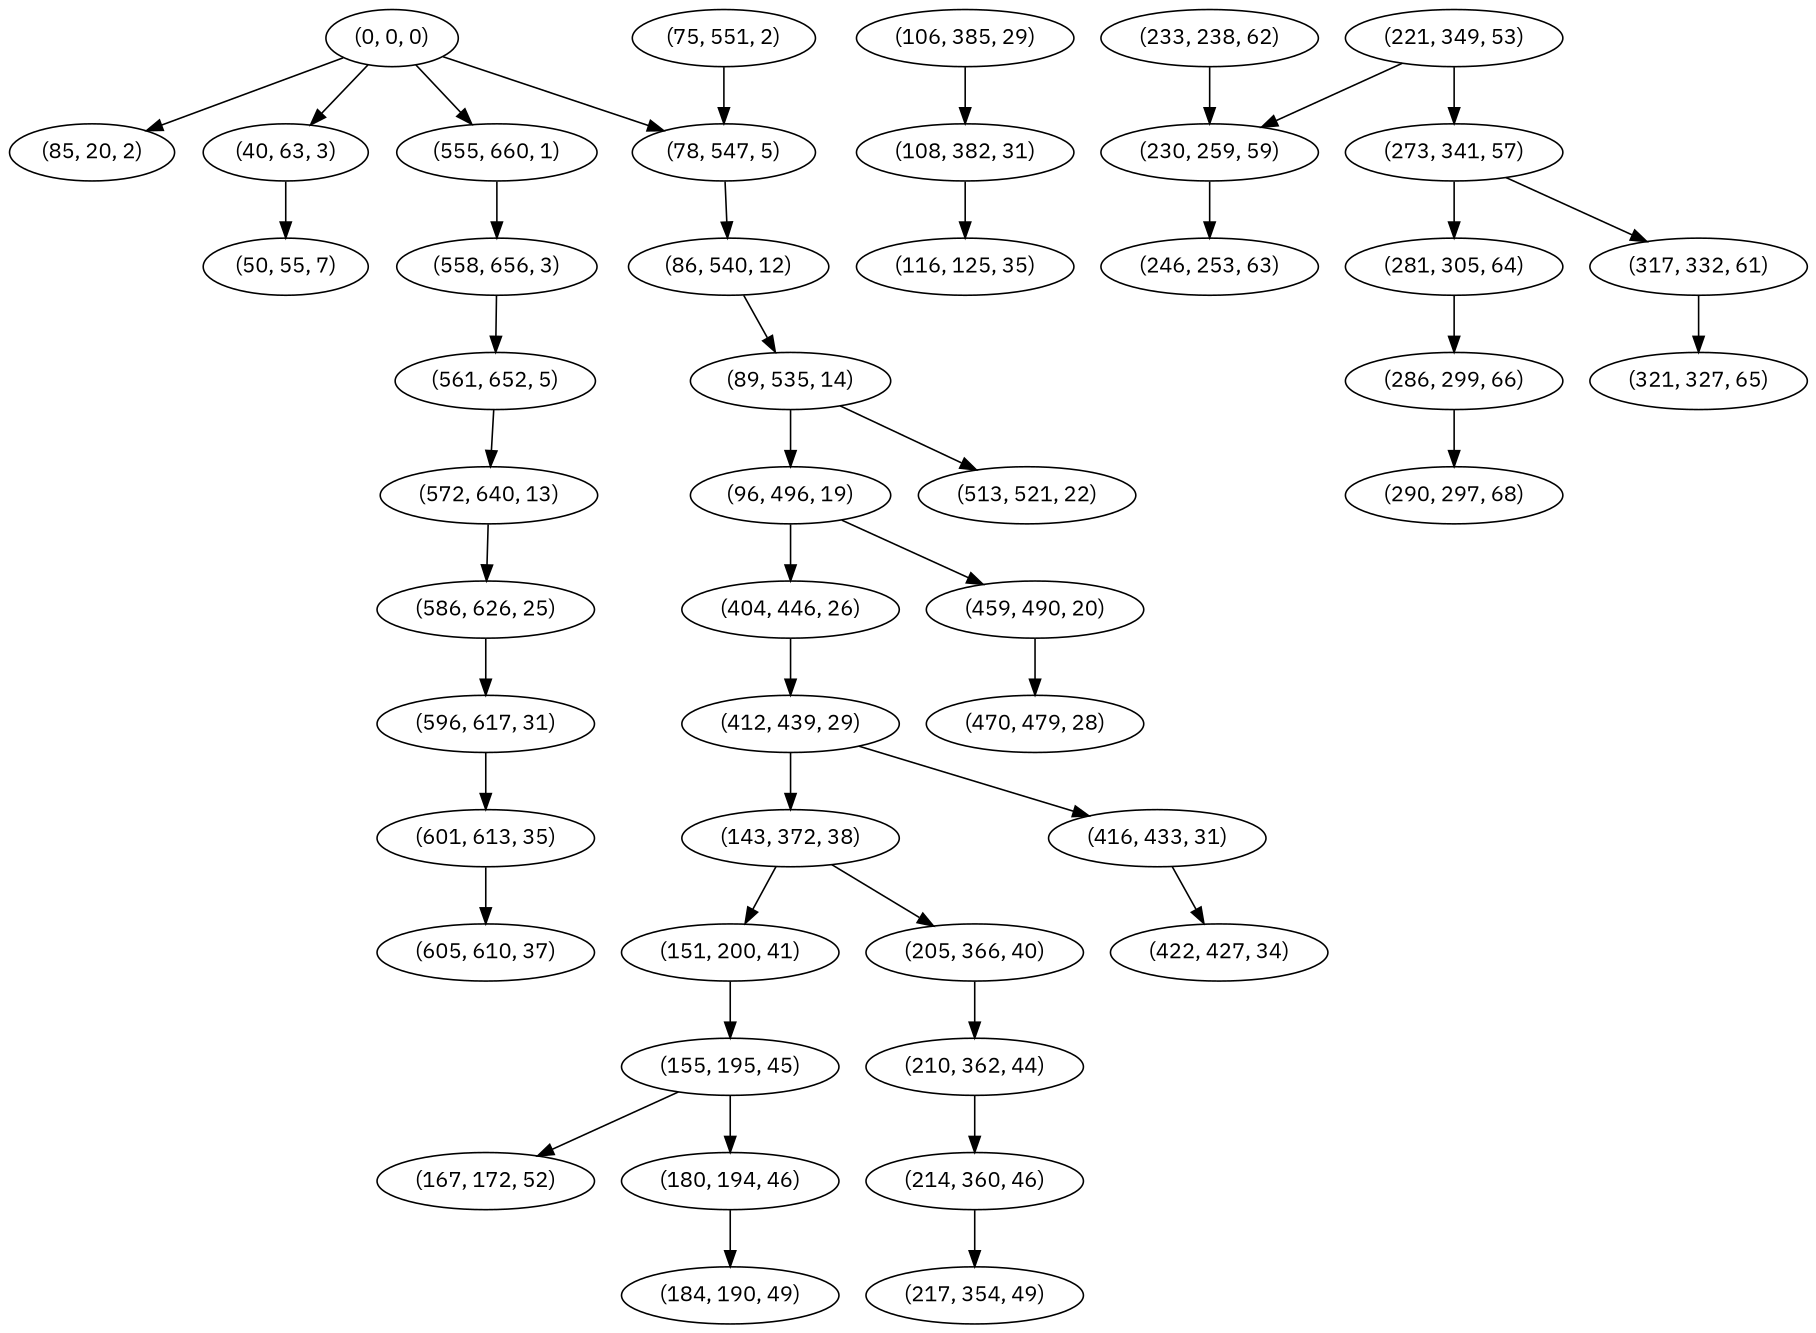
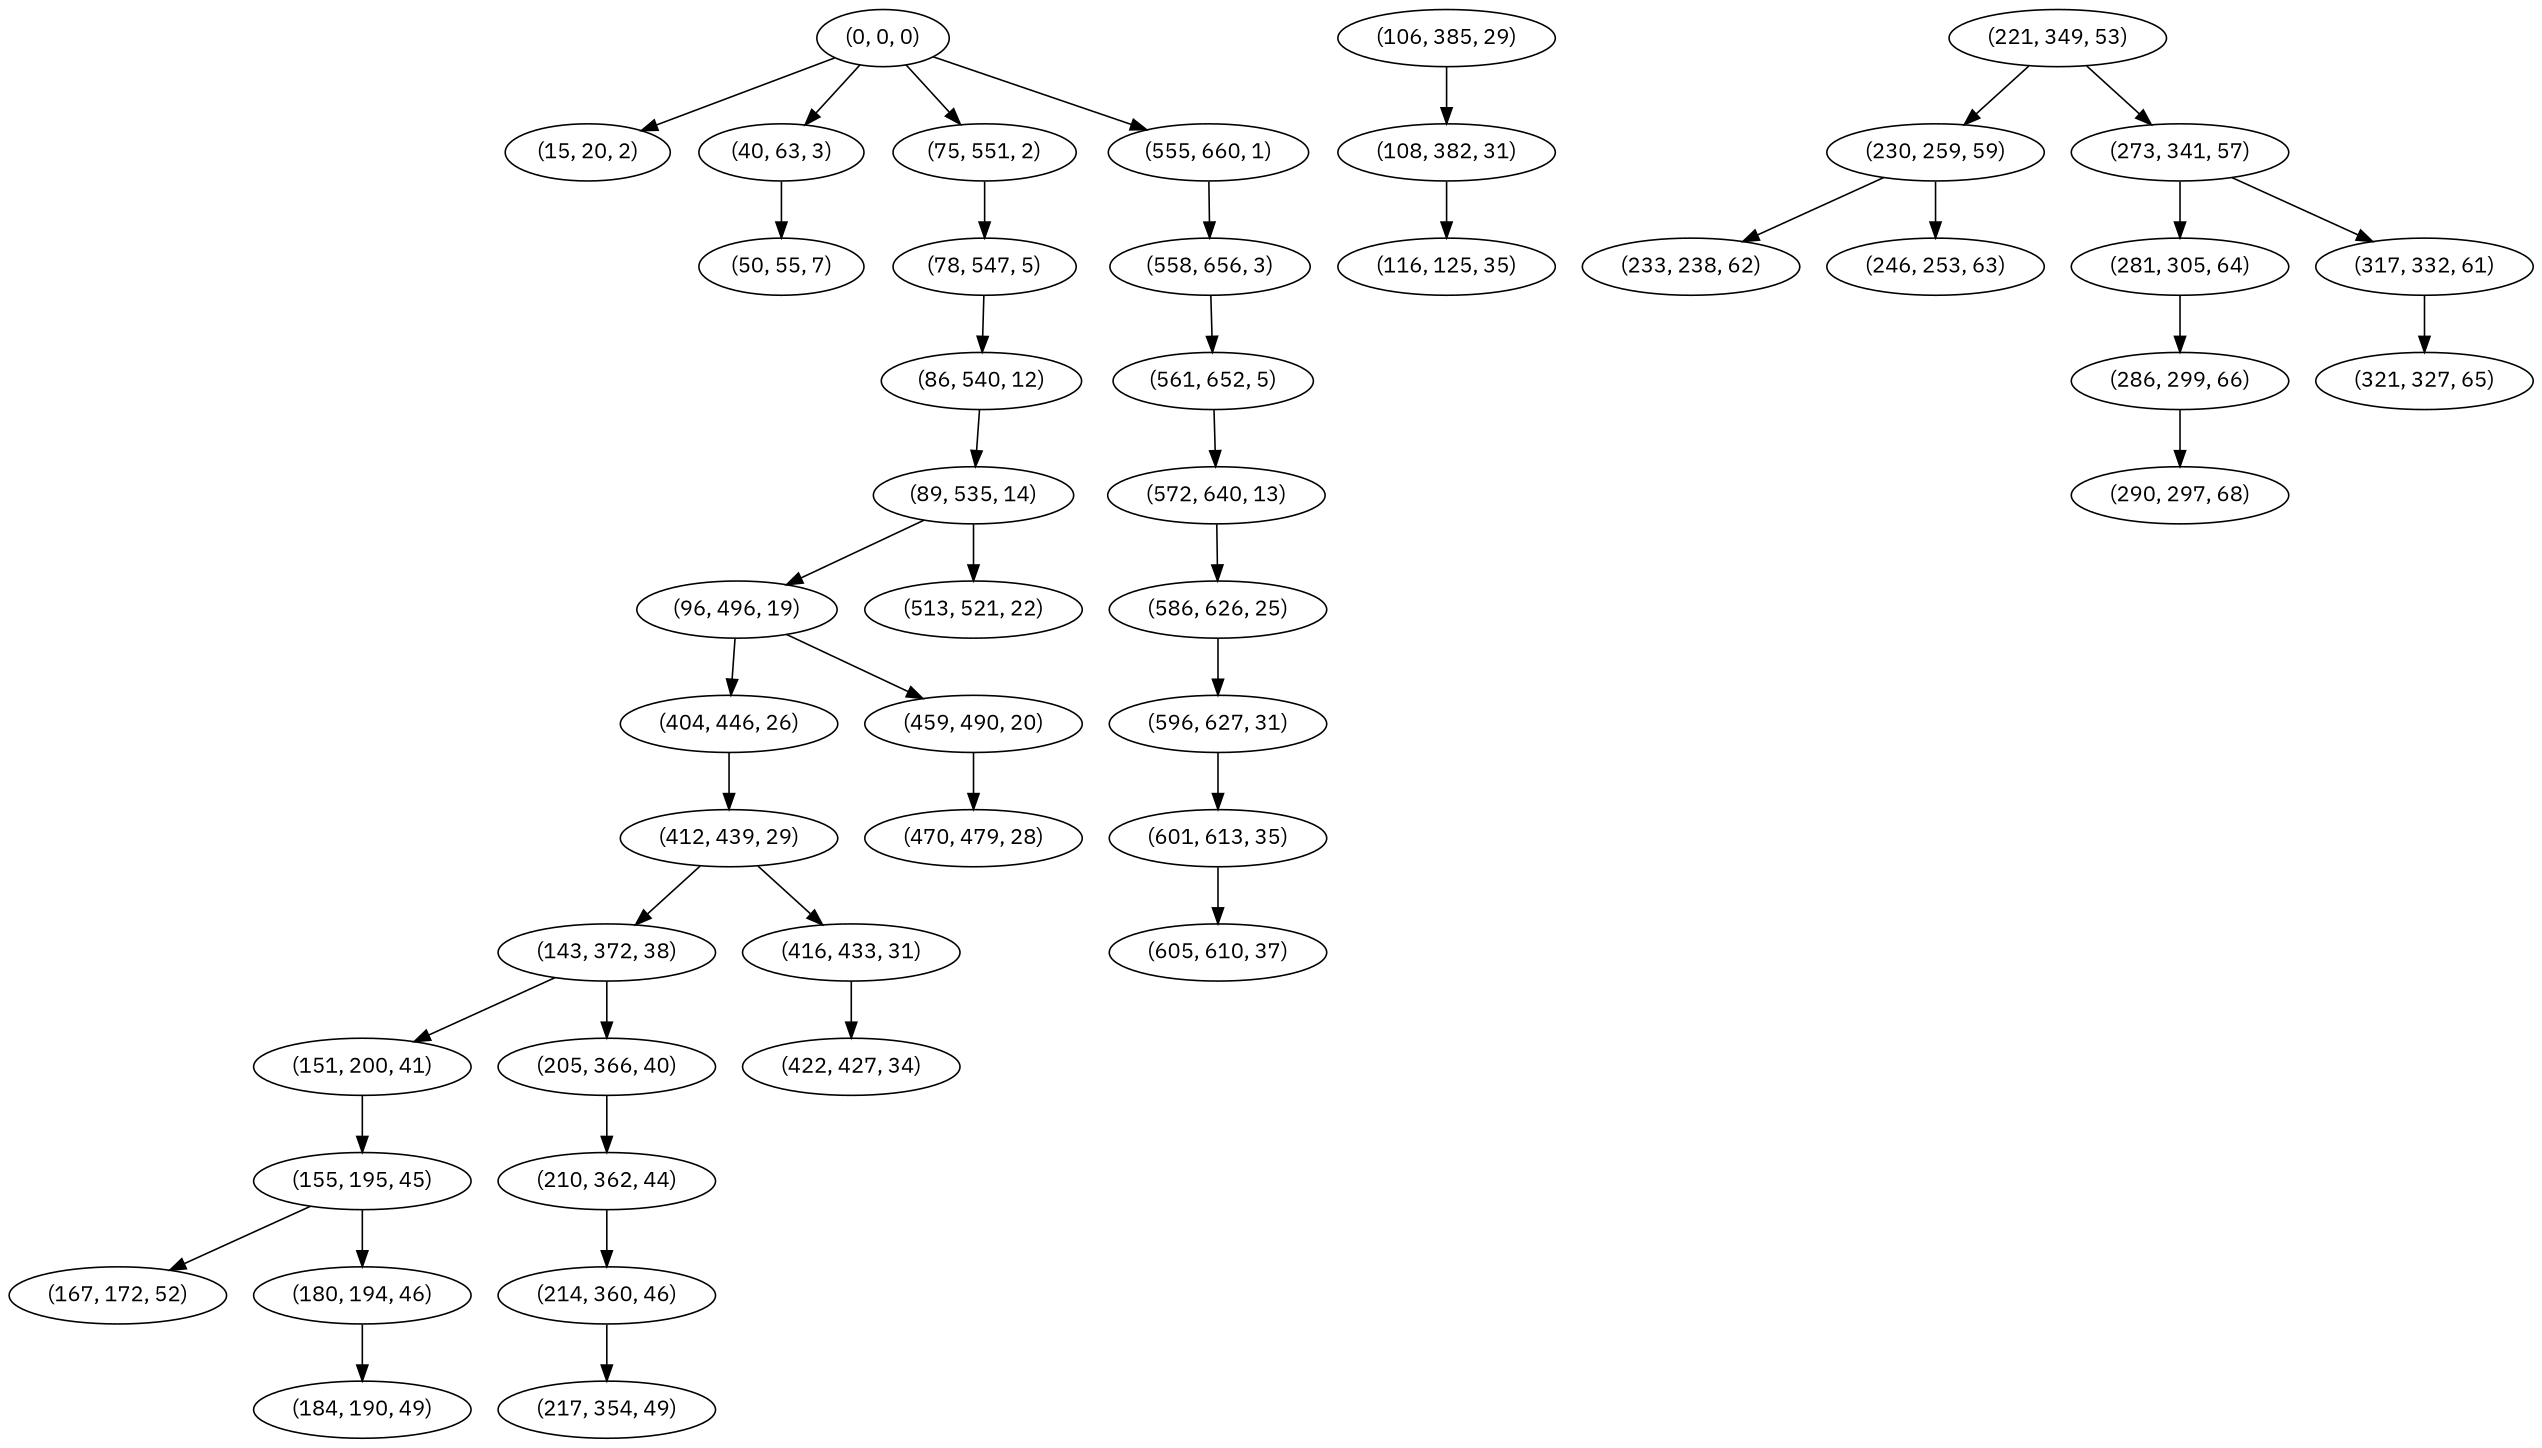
(1210, 87) -> (1821, 206)
(546, 91) -> (928, 89)
(92, 152) -> (588, 152)
(486, 724) -> (1218, 724)
